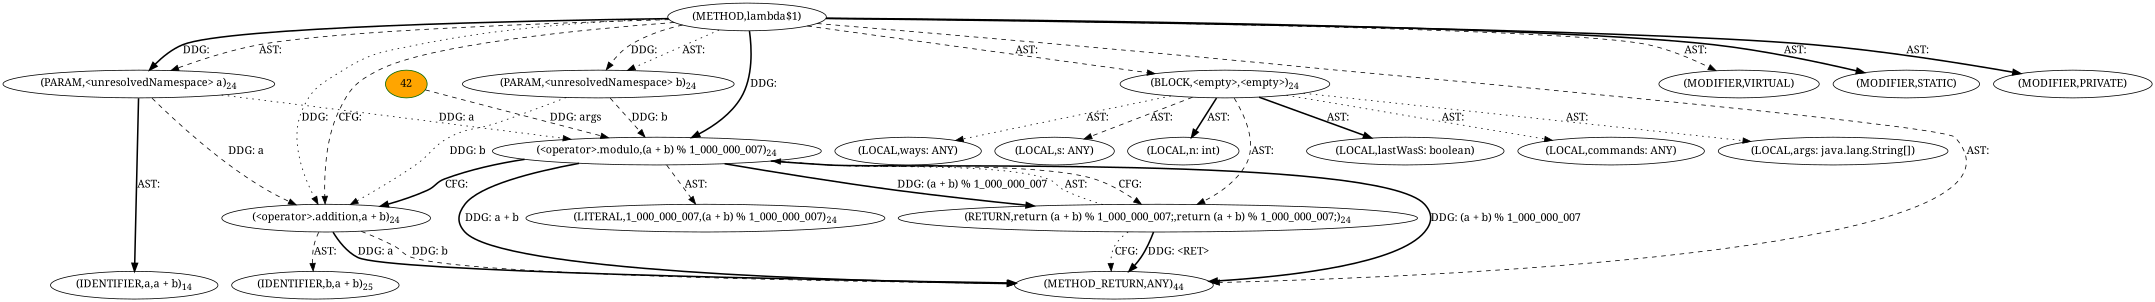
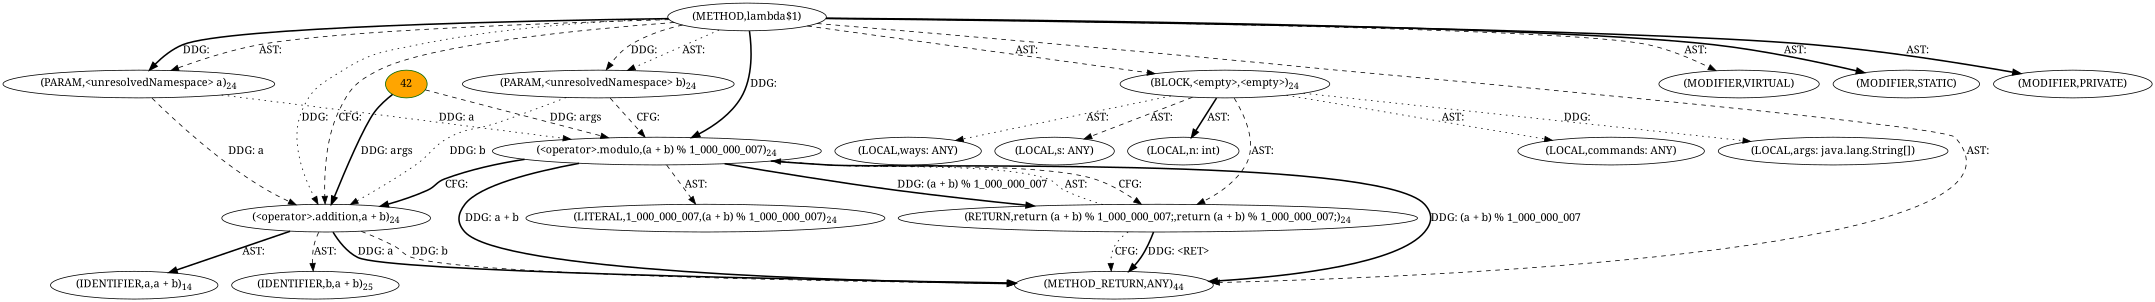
(650, 118) -> (650, 118)
(1579, 118) -> (1579, 118)
none -> (358, 142)
(1405, 151) -> none
(137, 181) -> (233, 251)
